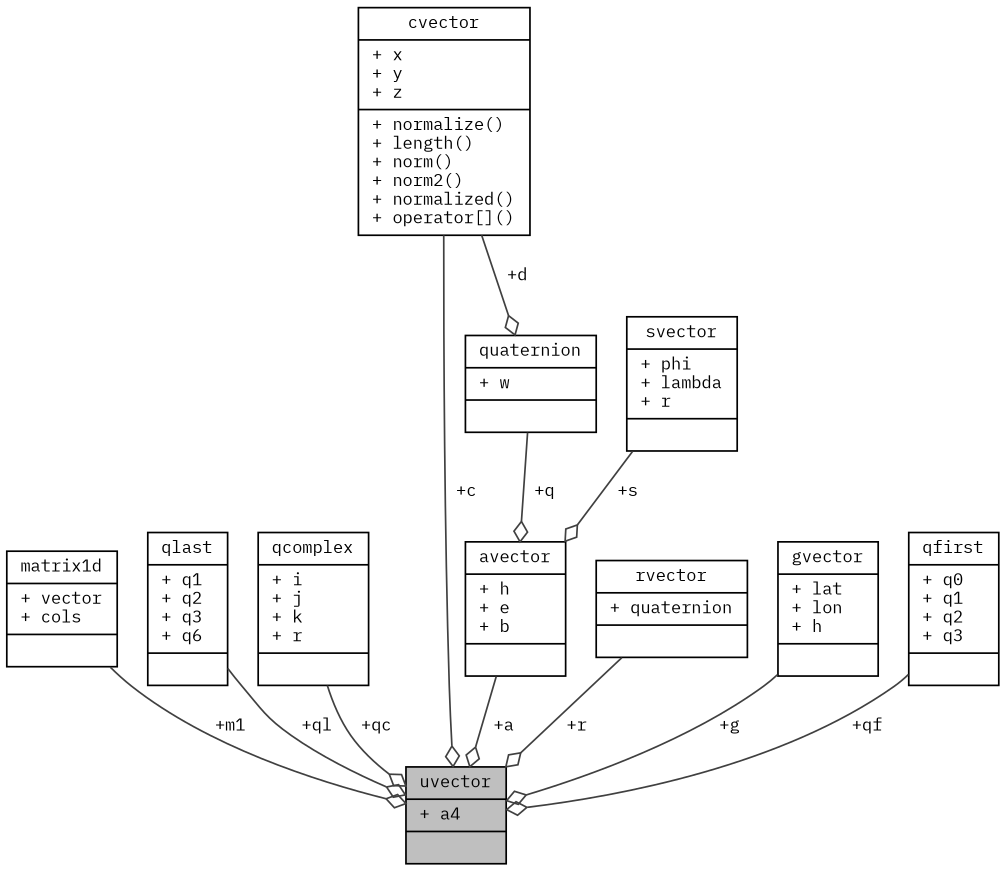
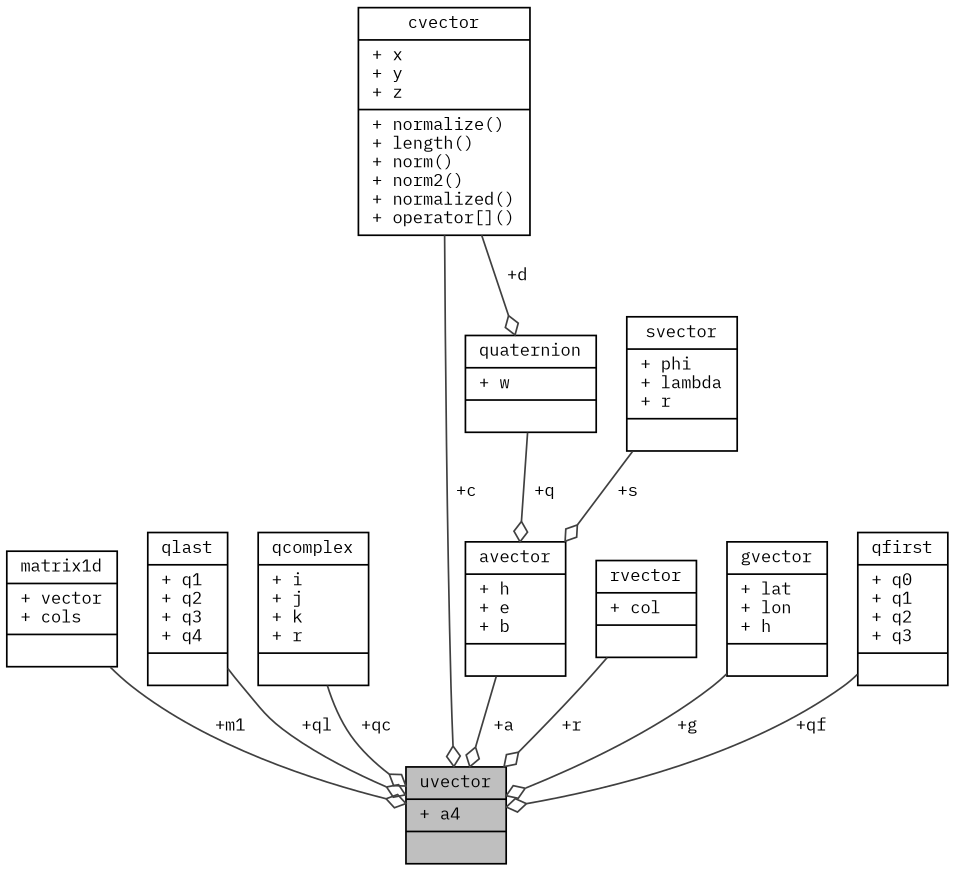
(672, 608) -> (636, 608)
(183, 636) -> (183, 636)
